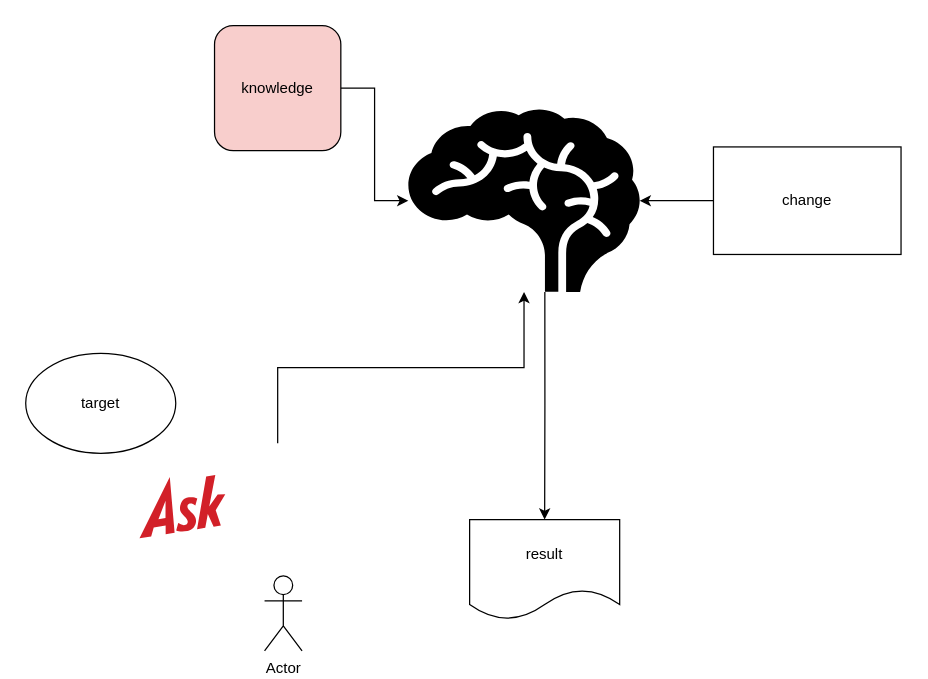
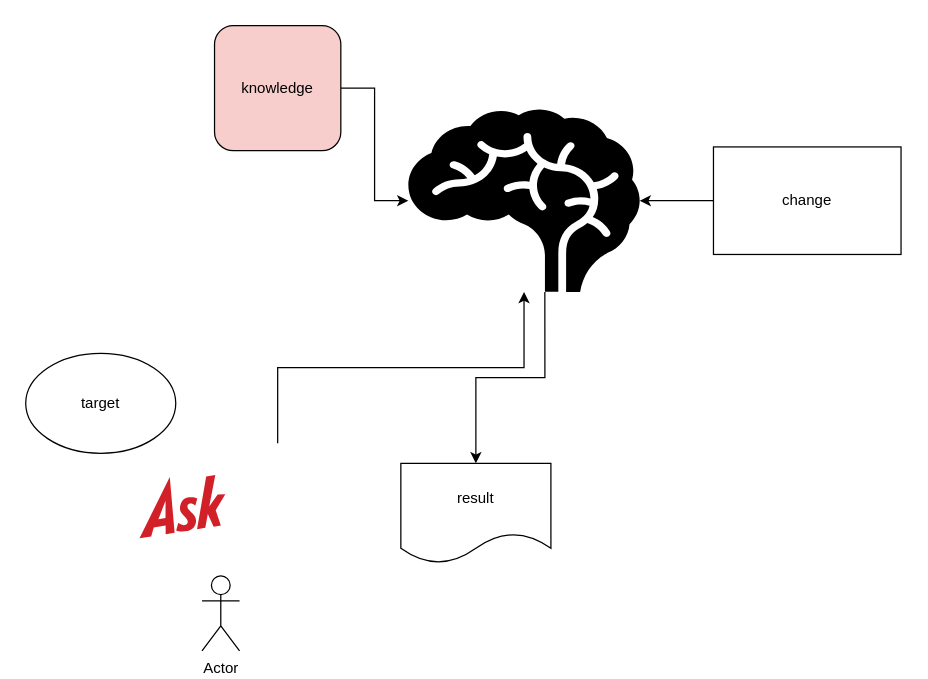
(544, 569) -> (476, 513)
(283, 613) -> (221, 613)
